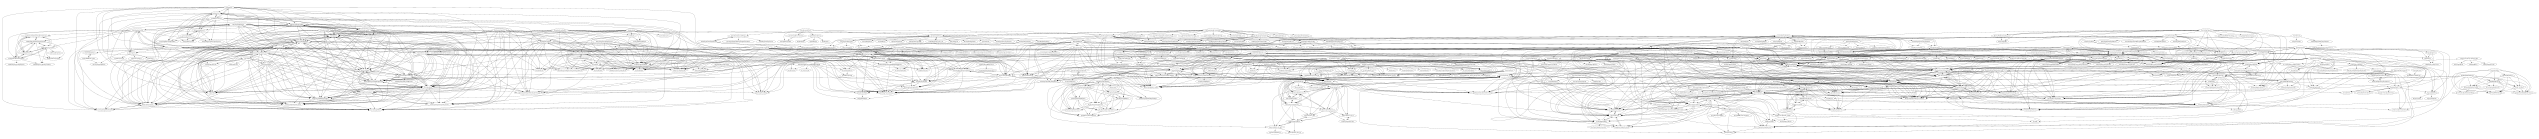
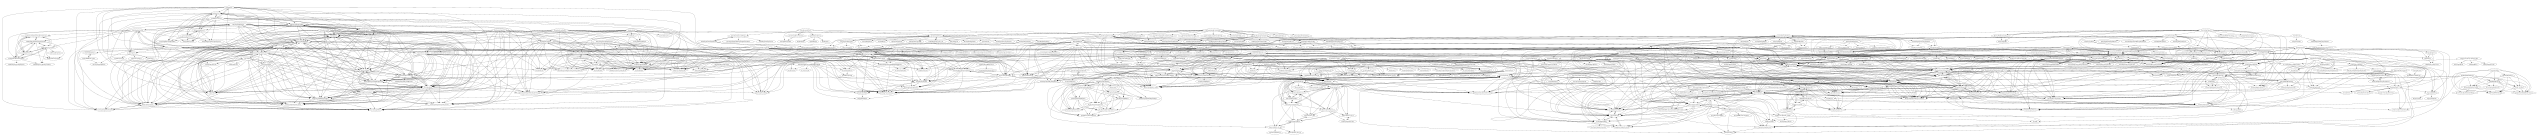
(1661, 104) -> none
